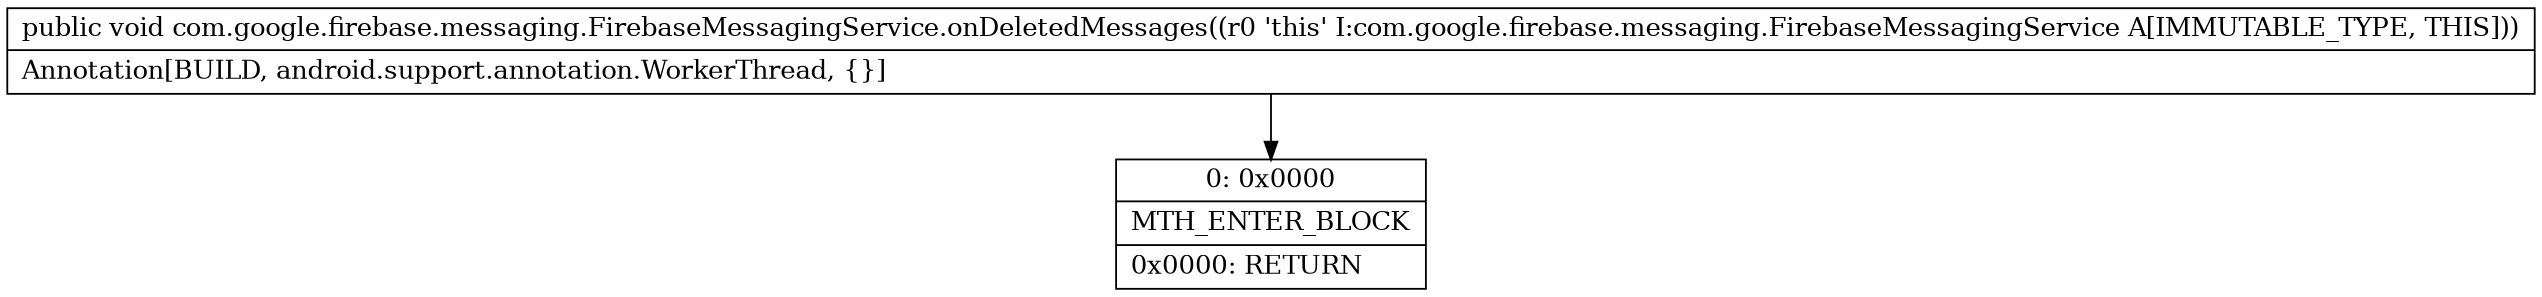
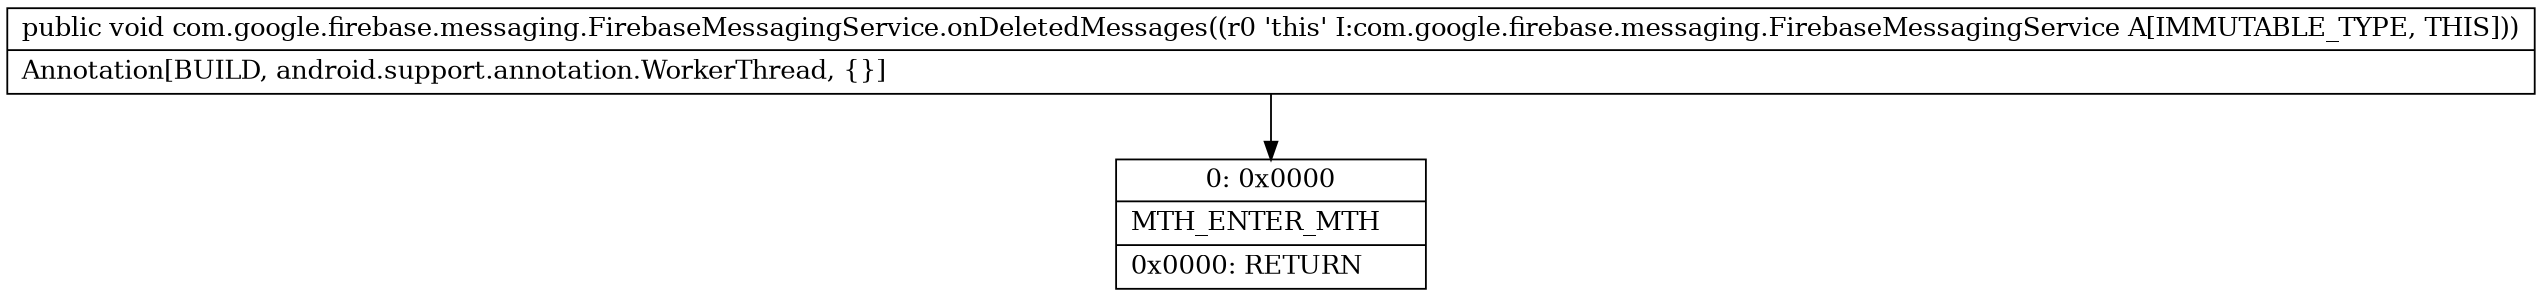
(1271, 222) -> (1256, 222)
